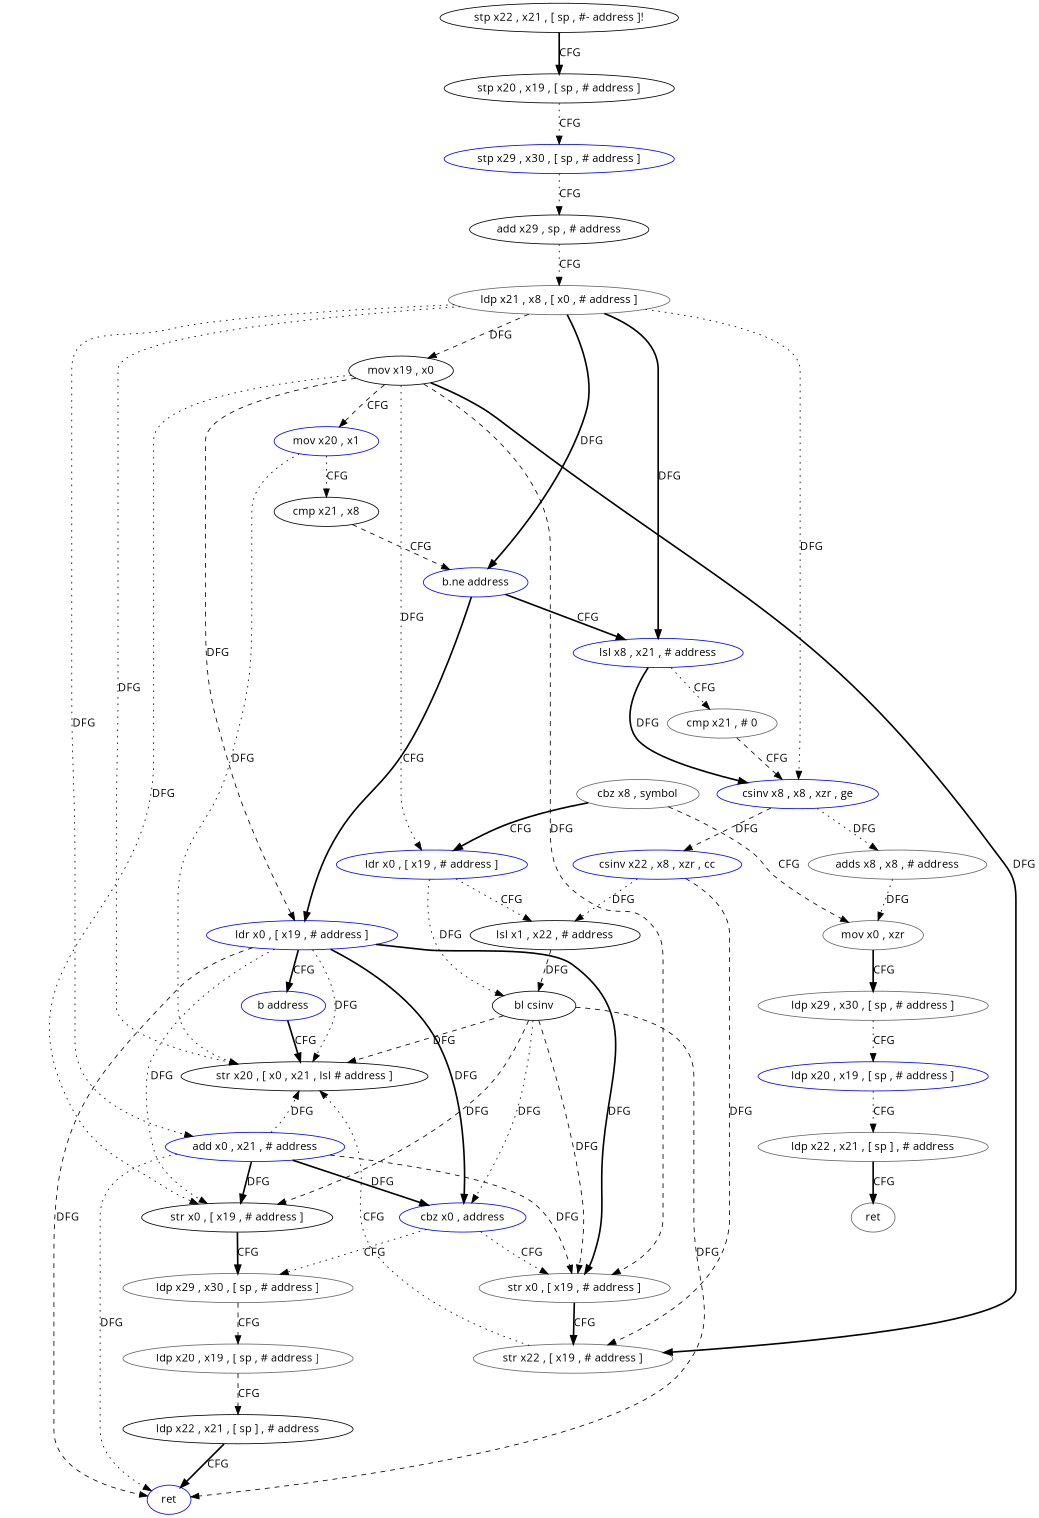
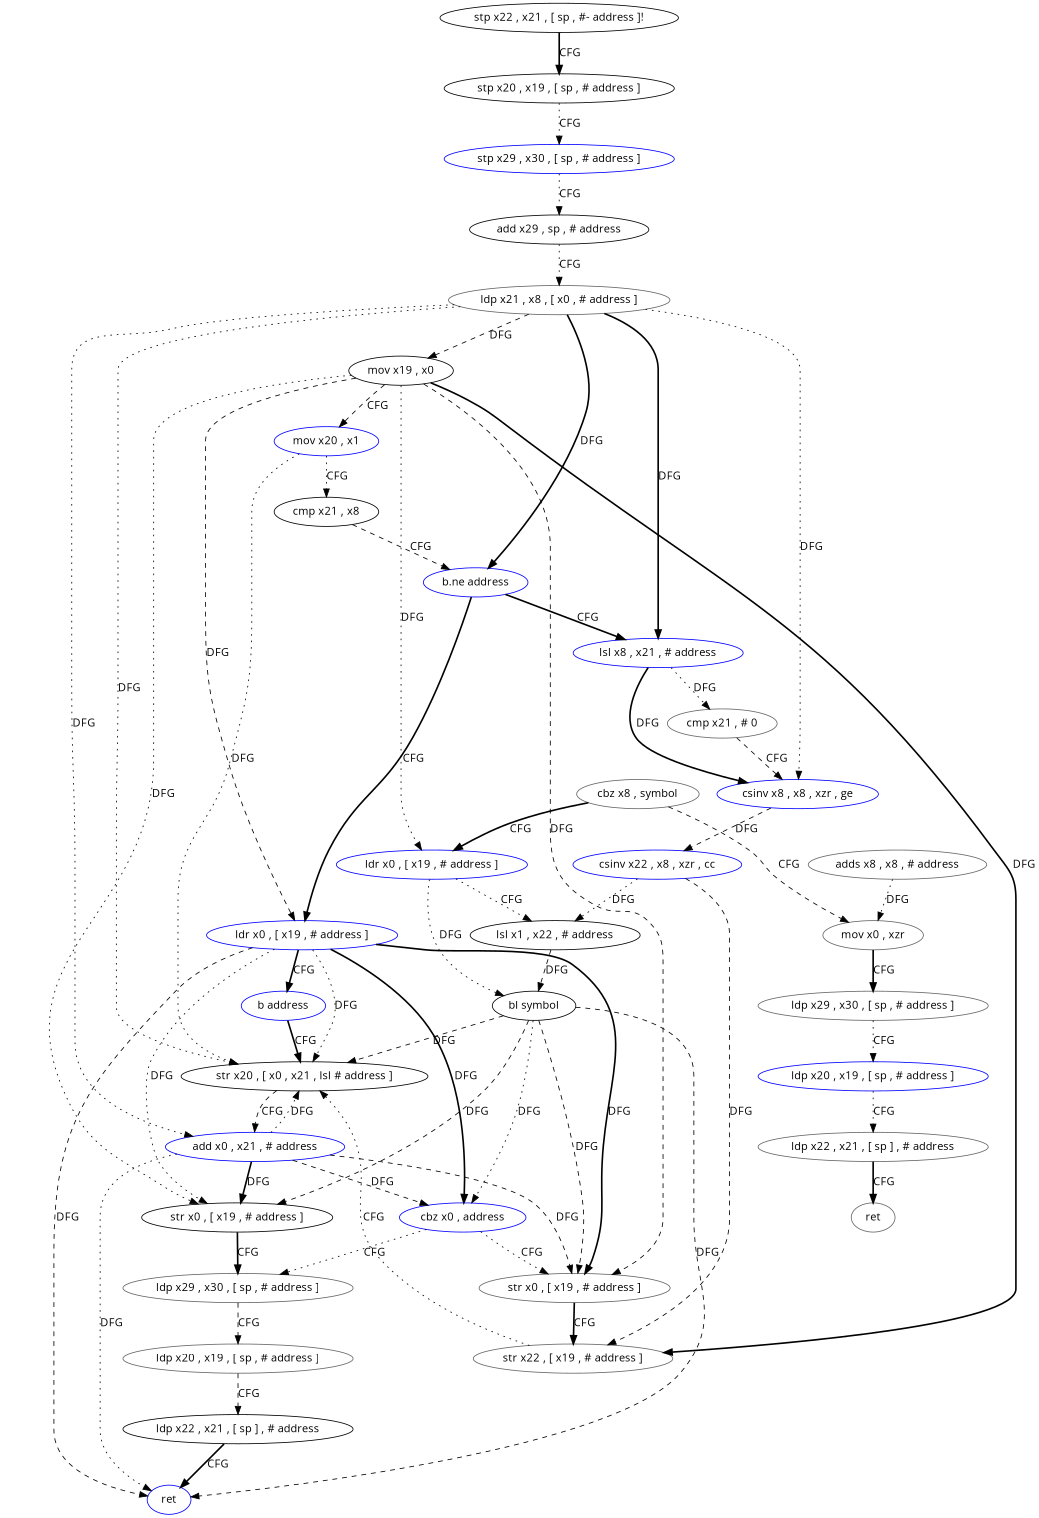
(705, 688) -> (705, 688)
(844, 827) -> none
(534, 1006) -> (534, 1006)
none -> (262, 1105)
(353, 1180) -> (353, 1180)
